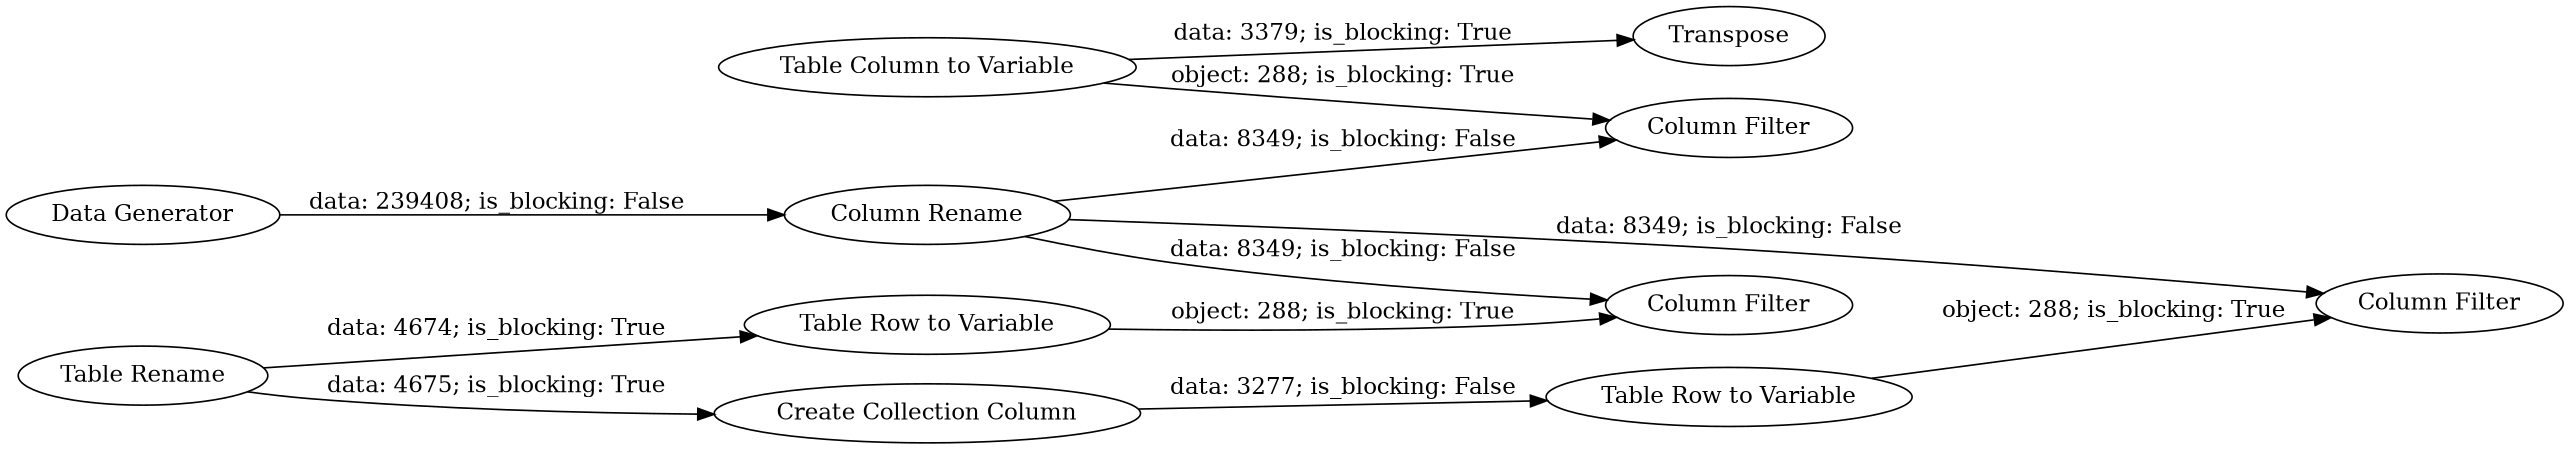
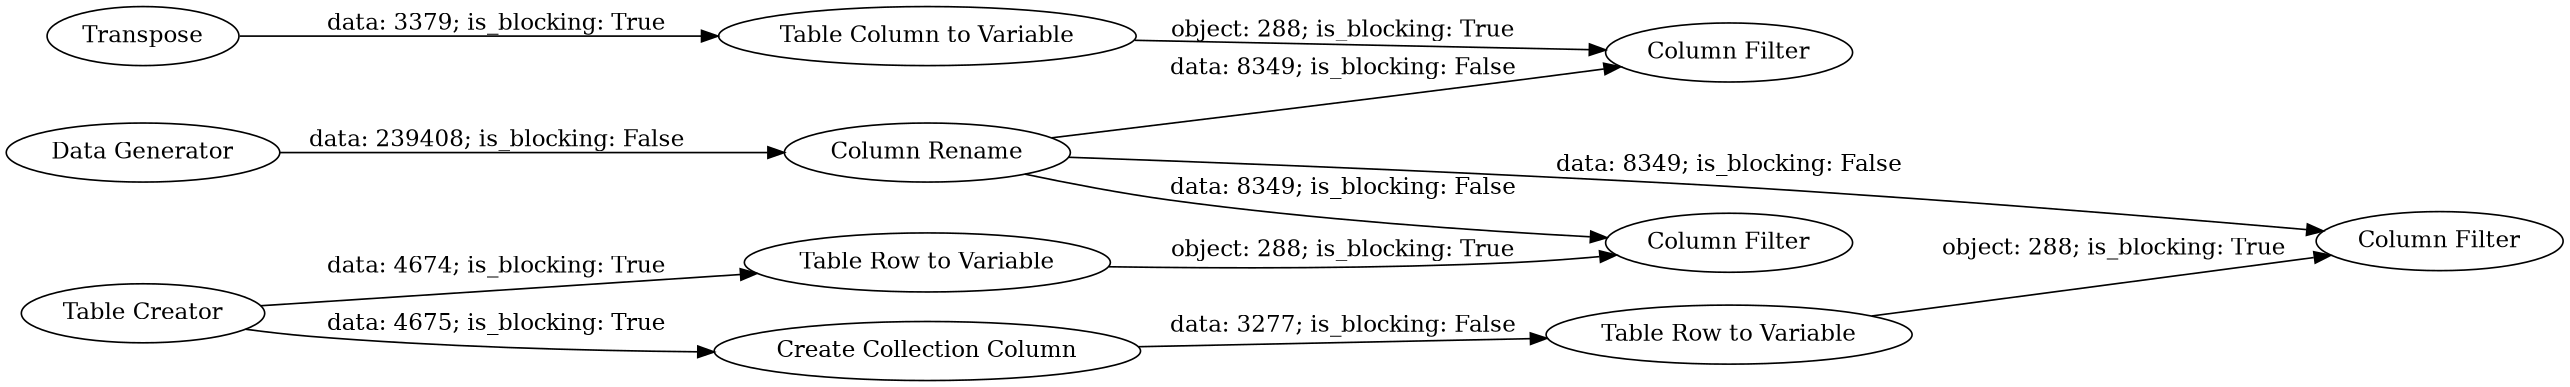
(1373, 50) -> (471, 36)
(143, 376) -> (143, 313)
